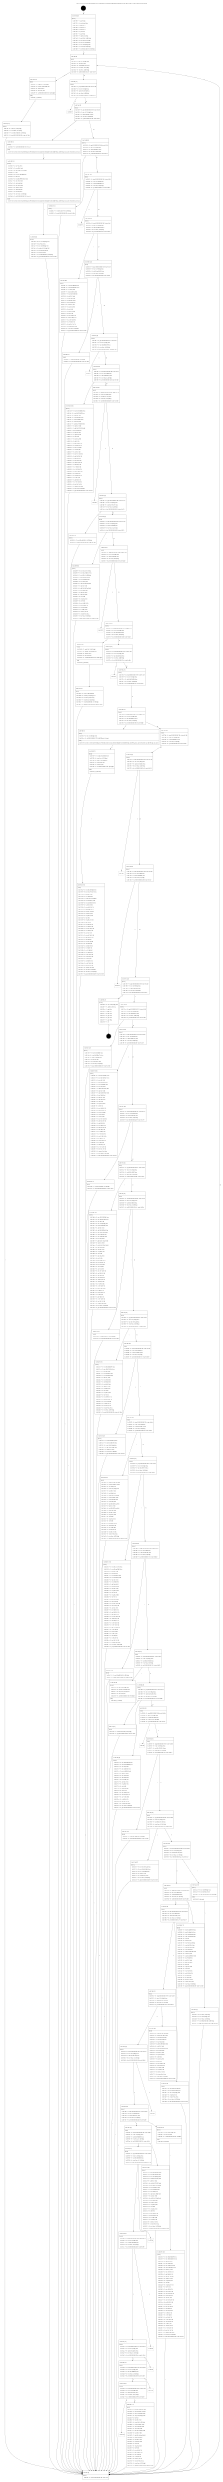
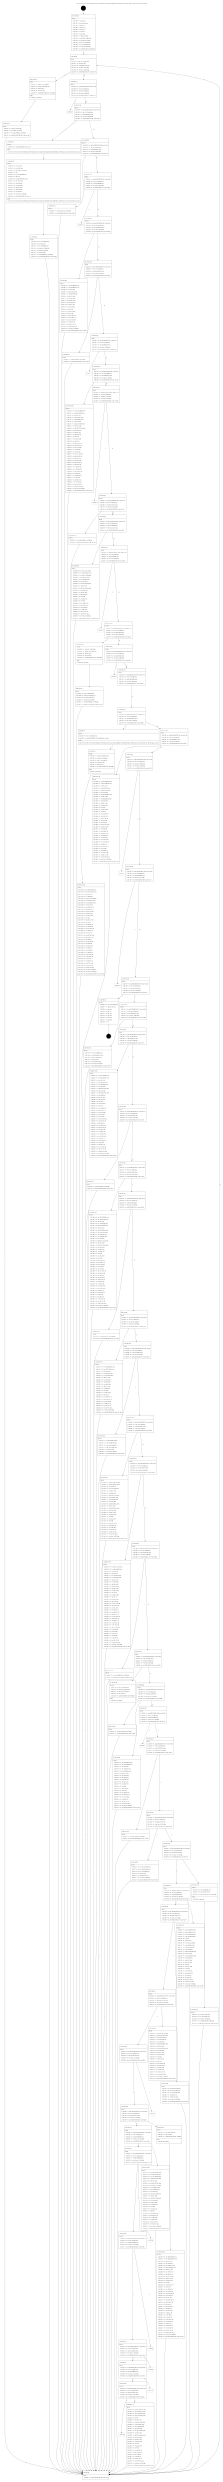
none -> (106, 819)
